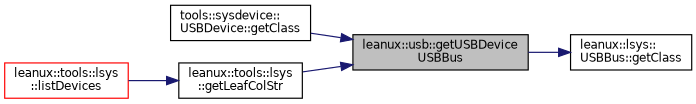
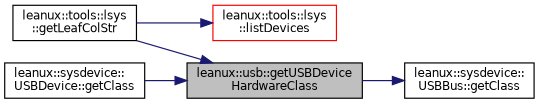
(241, 23) -> (75, 81)
(441, 52) -> (275, 81)
(631, 52) -> (469, 81)
(147, 81) -> (169, 23)
